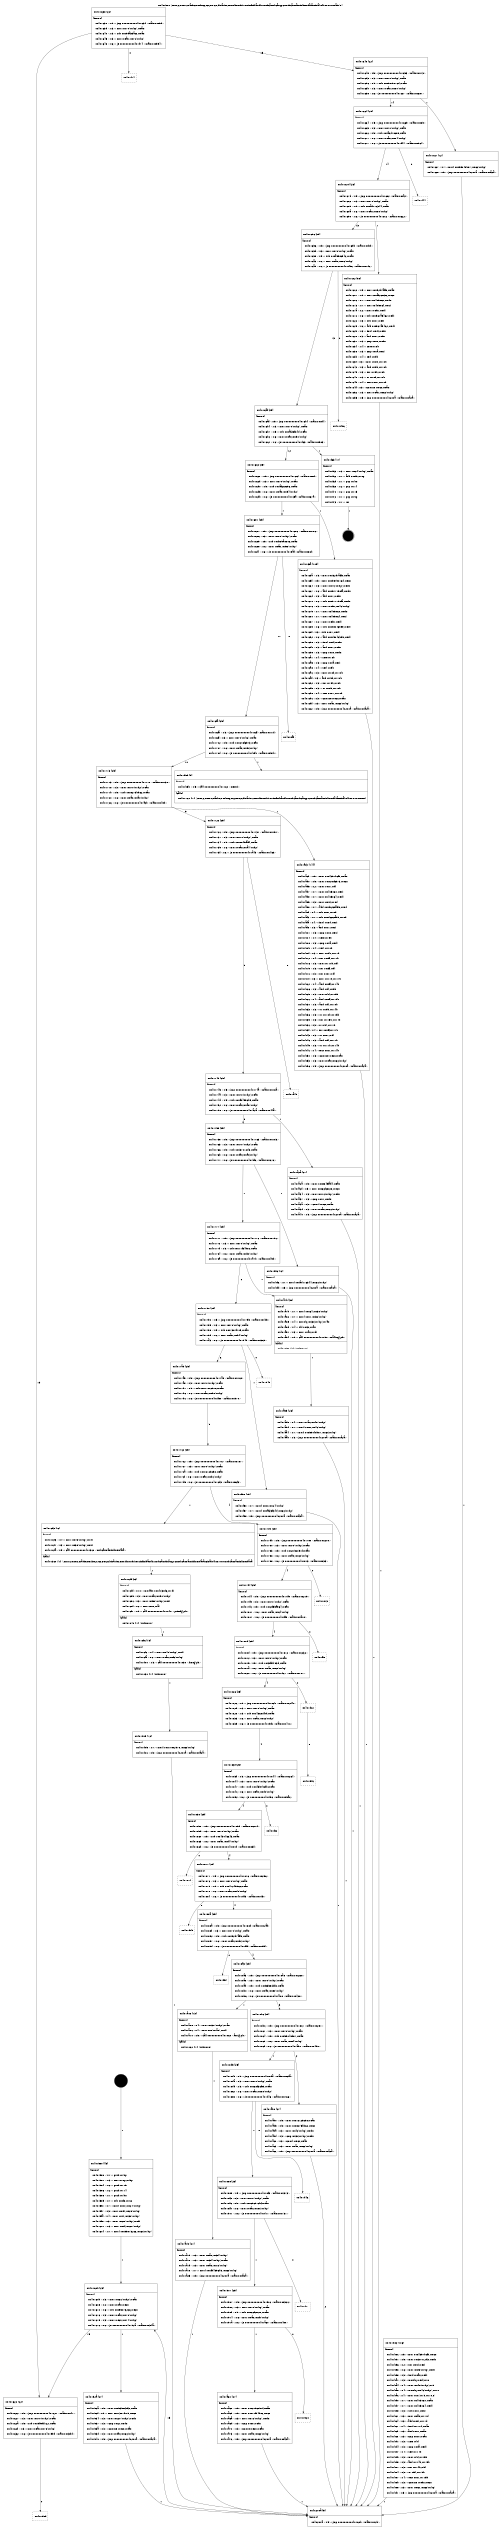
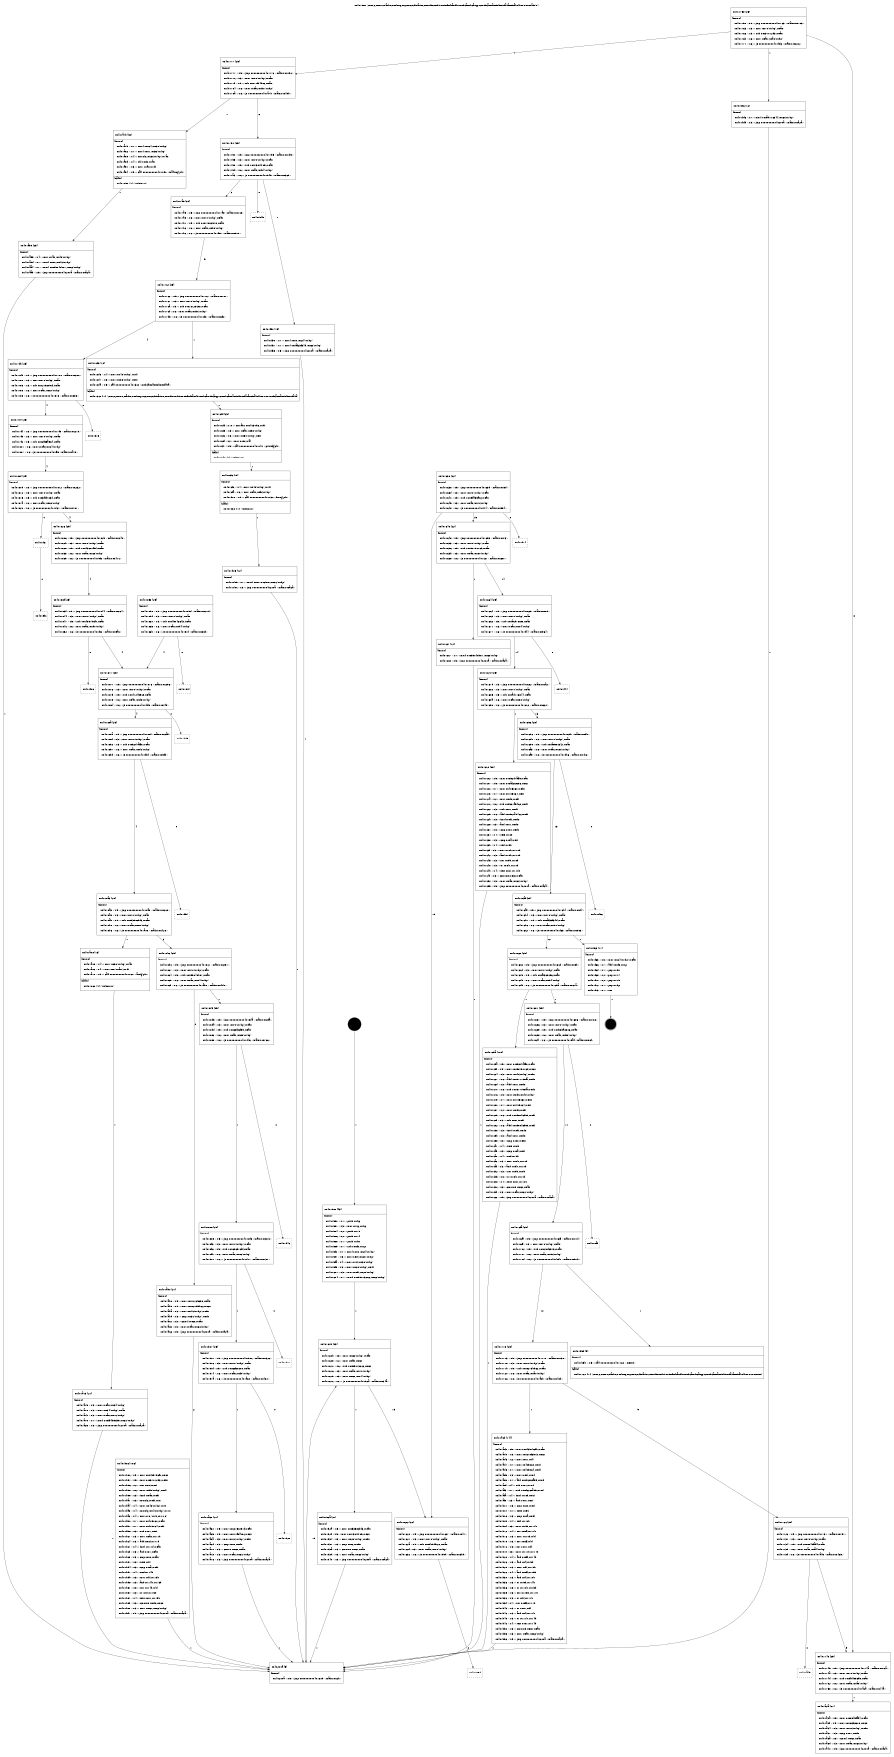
(243, 1118) -> (853, 830)
(319, 1657) -> none
(242, 1805) -> (112, 652)
(359, 1861) -> none
